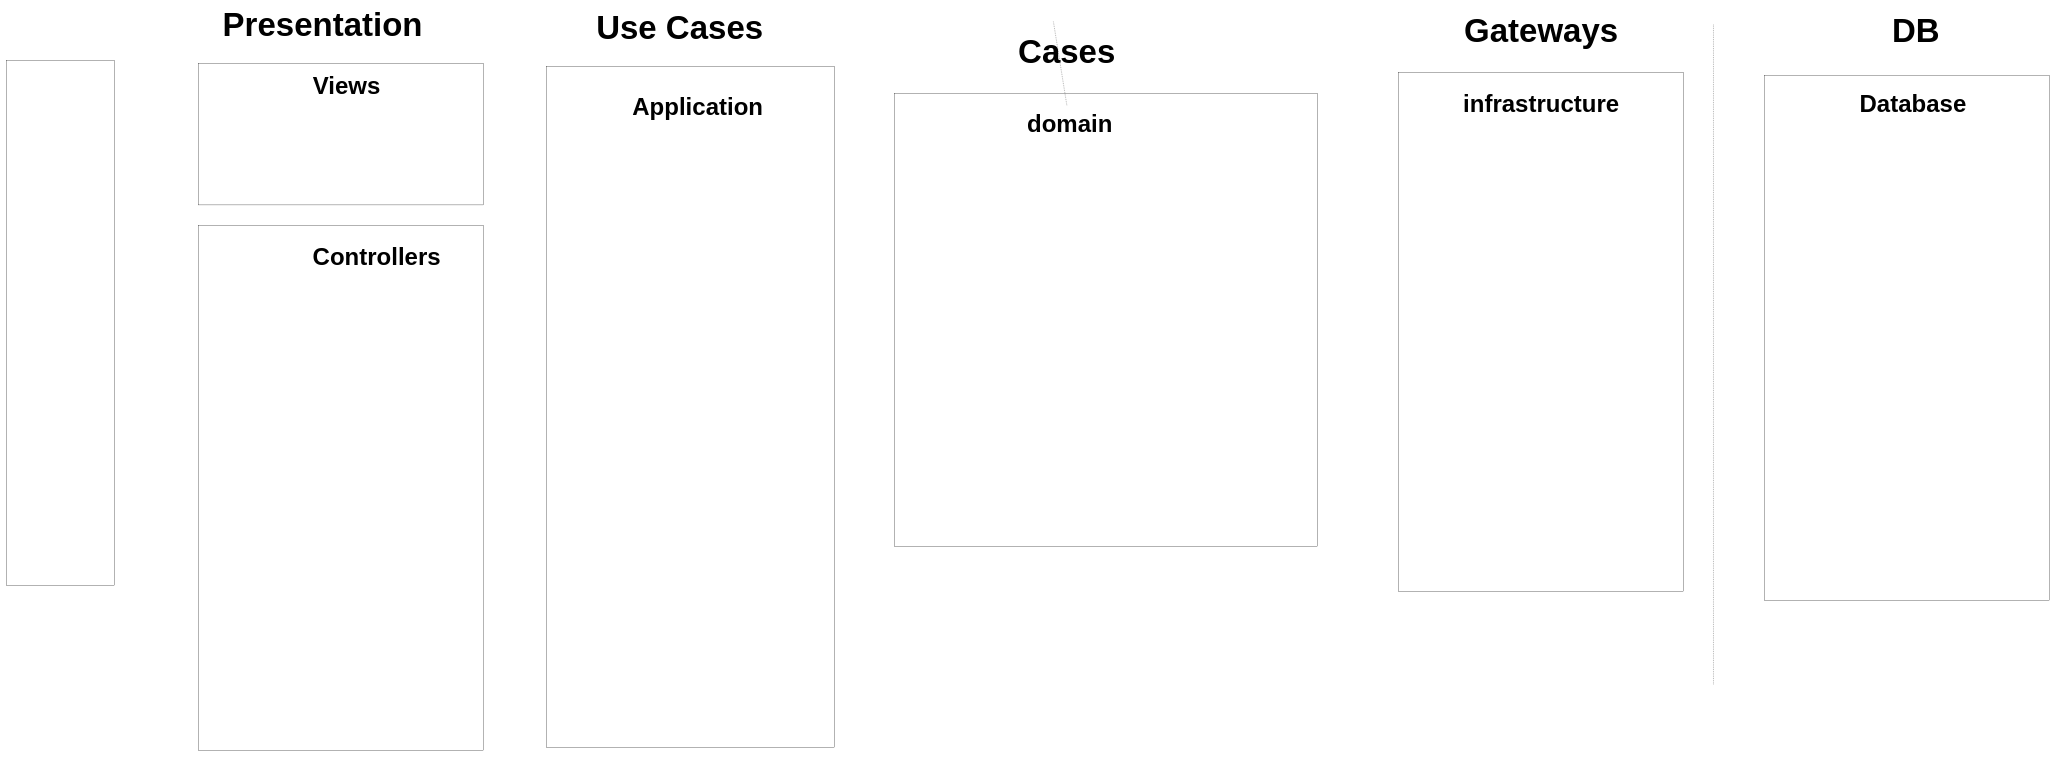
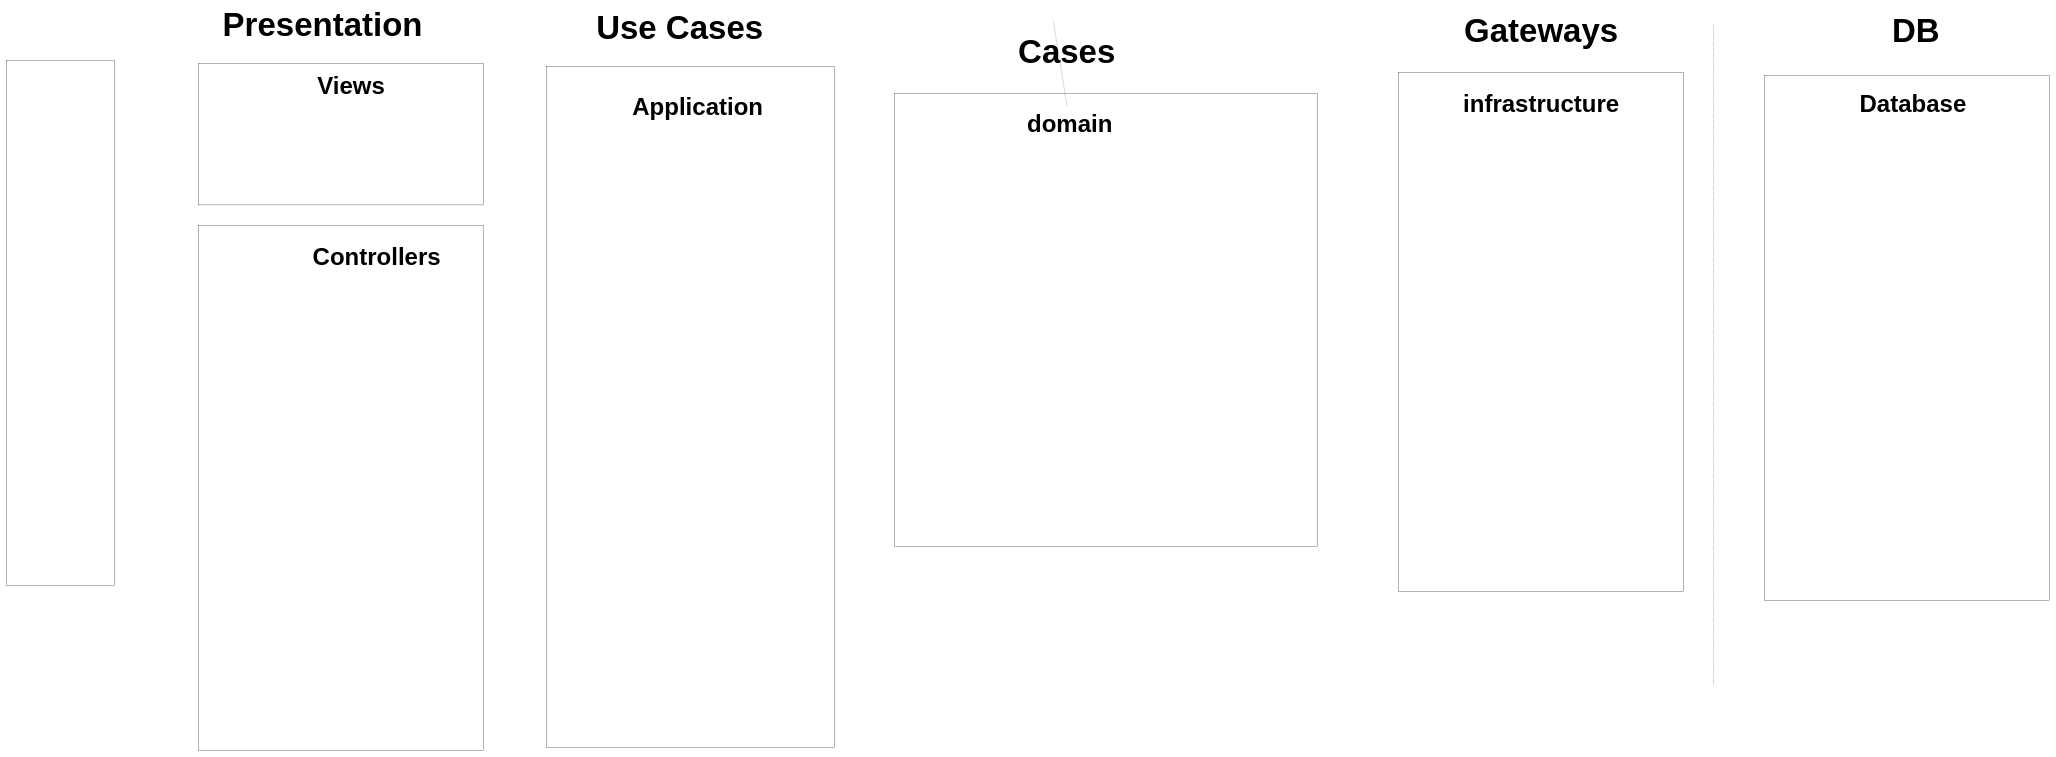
(347, 86) -> (351, 86)
